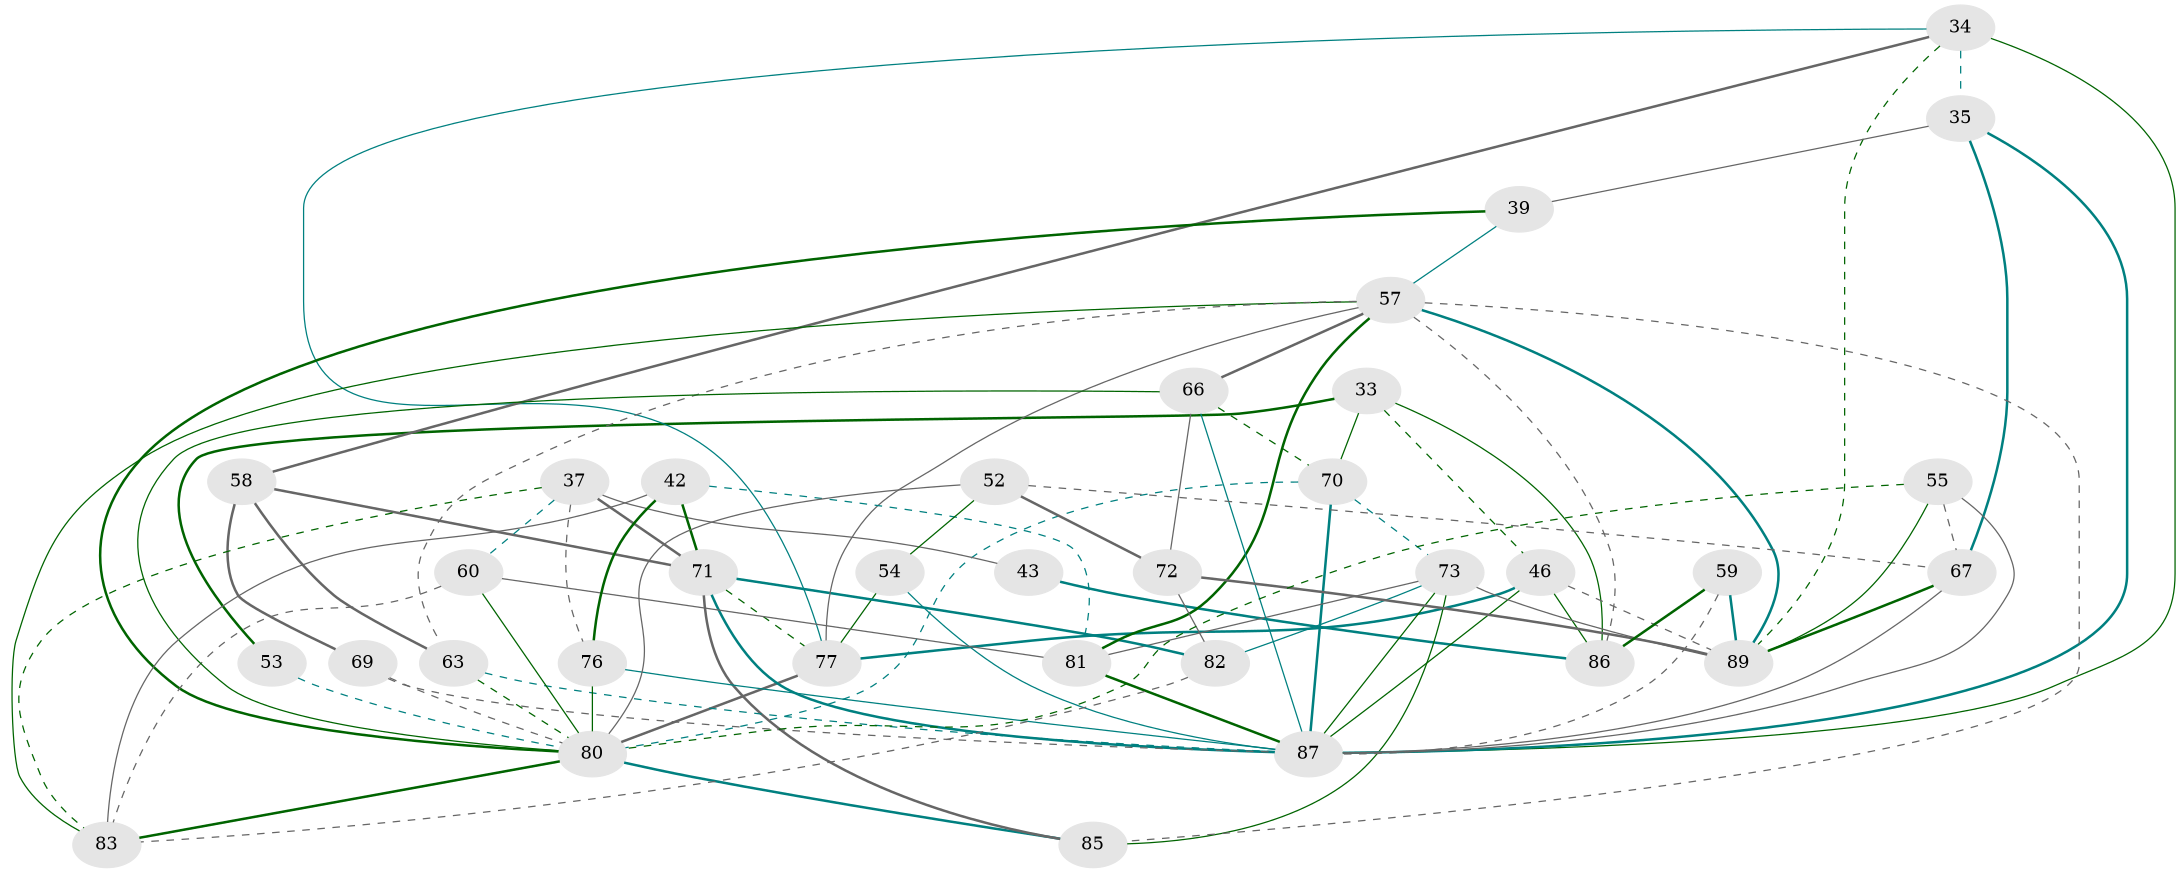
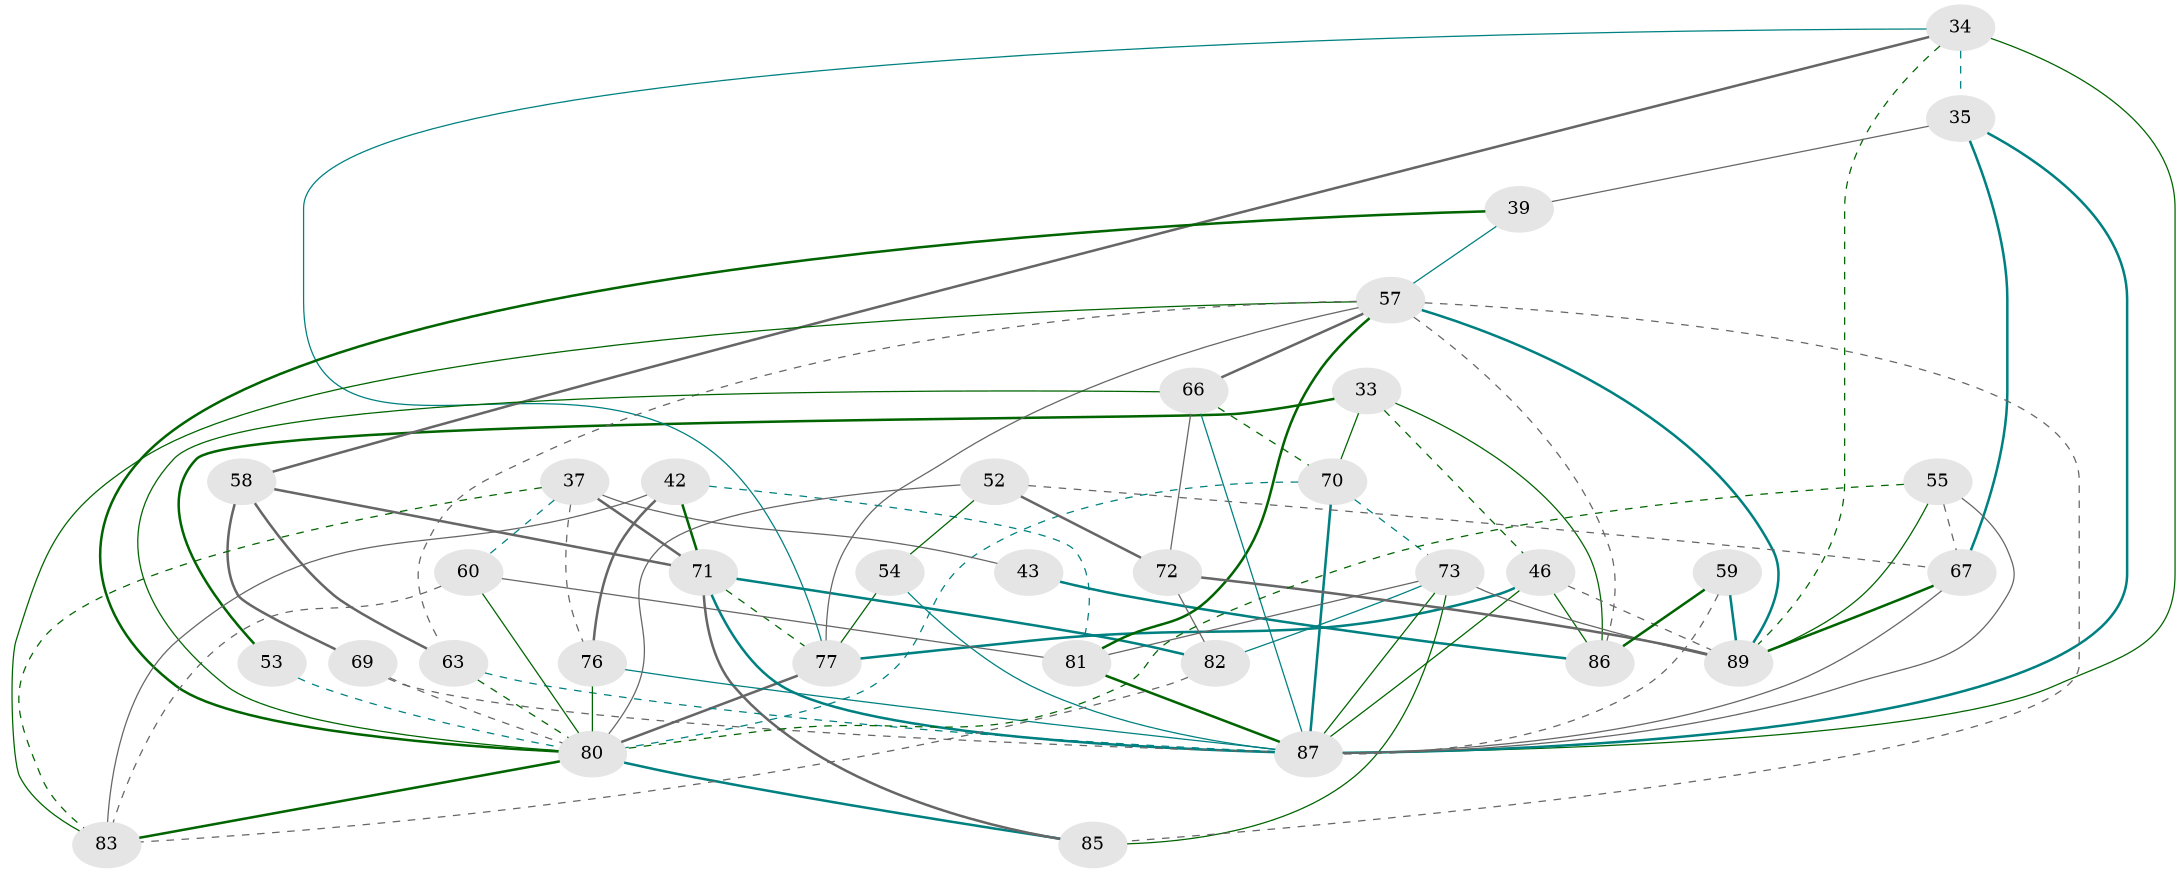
(610, 564) -> (610, 564)
